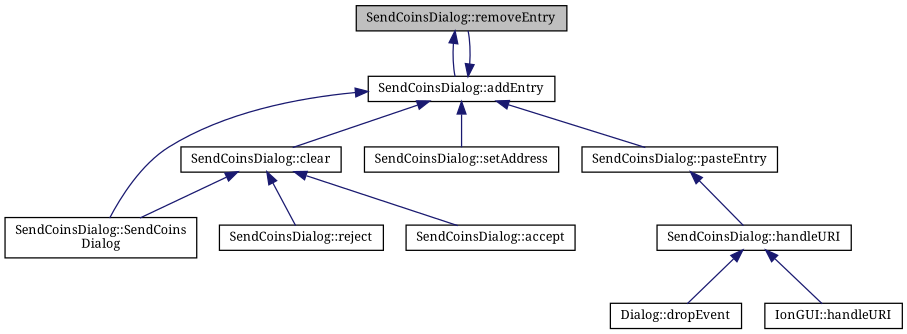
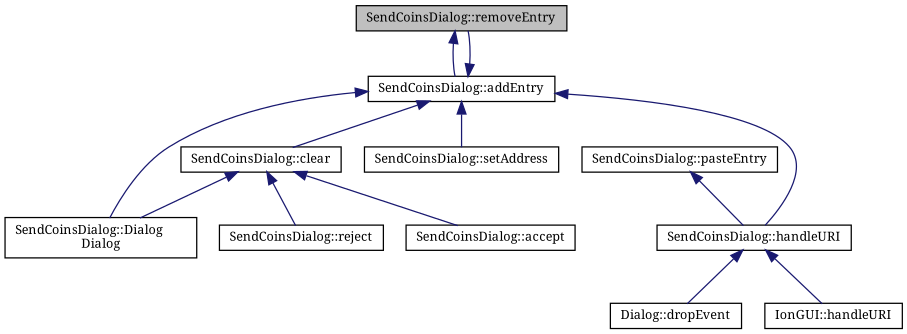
(577, 126) -> (726, 116)
(101, 238) -> (101, 238)
